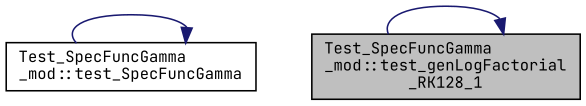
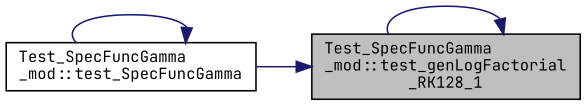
none -> (276, 67)
